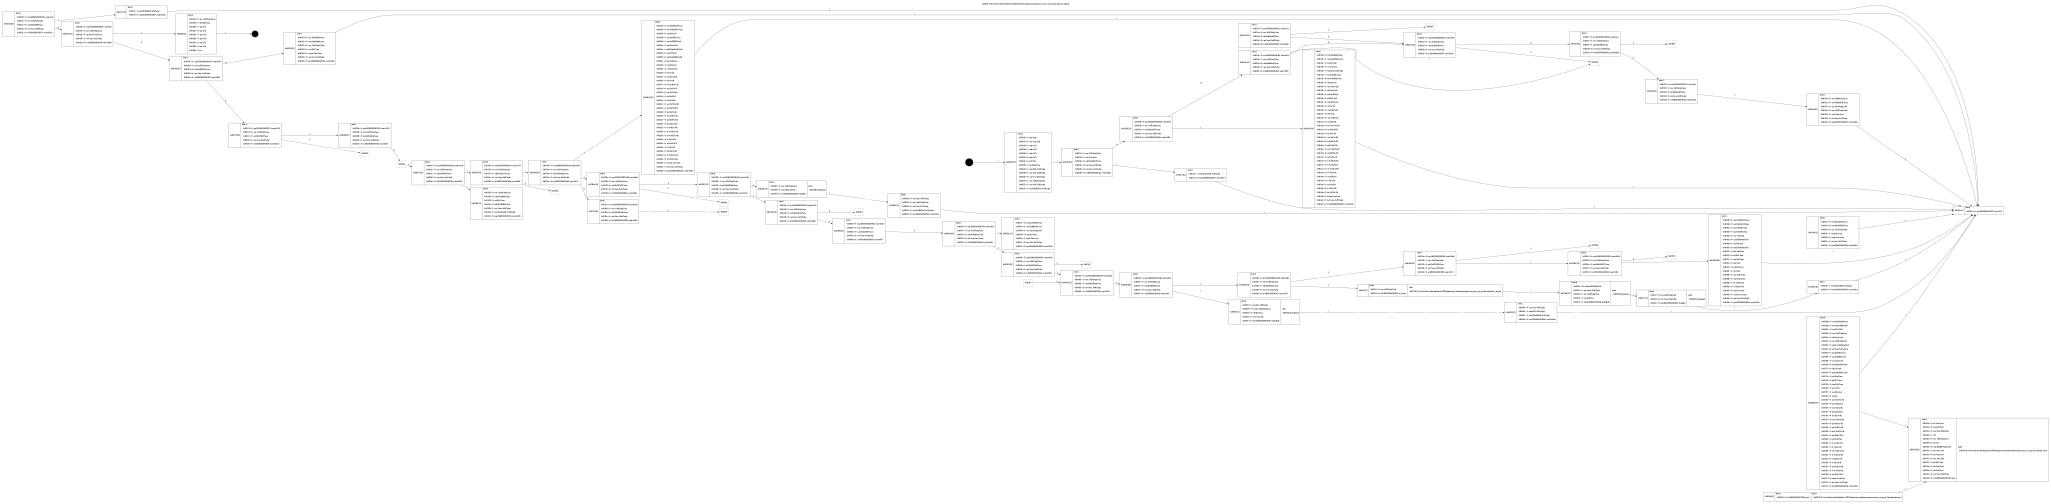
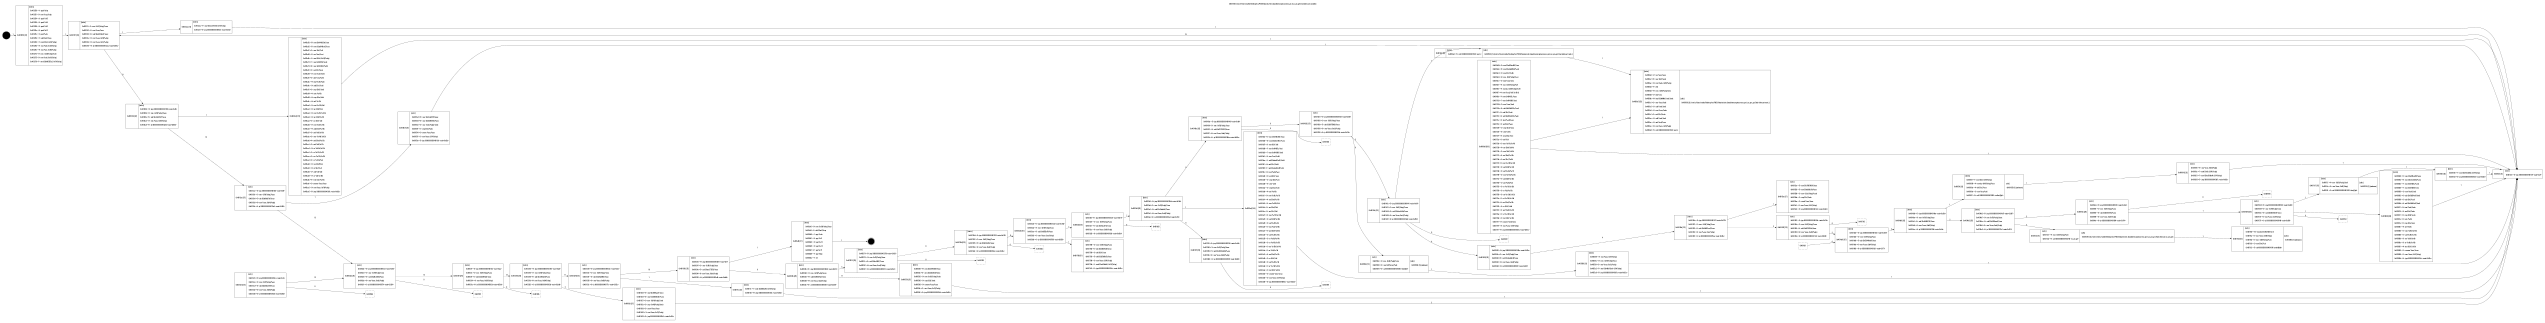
none -> (1372, 35)
(1433, 88) -> (356, 192)
none -> (1413, 103)
(408, 166) -> (1010, 237)
none -> (564, 276)
(1633, 296) -> (2306, 199)
